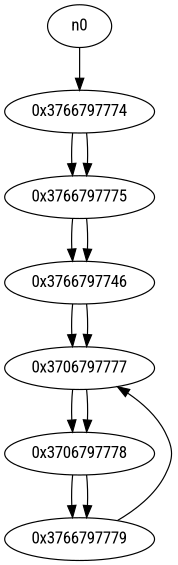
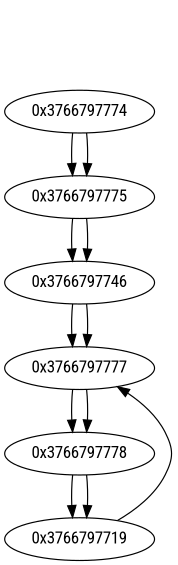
(80, 26) -> none
(80, 368) -> (80, 368)
(80, 454) -> (80, 454)
(80, 539) -> (80, 539)
